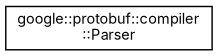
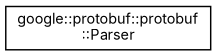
(109, 28) -> (108, 28)
